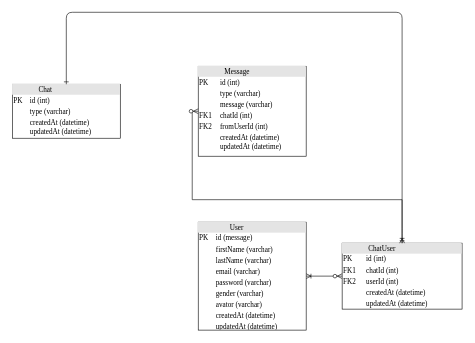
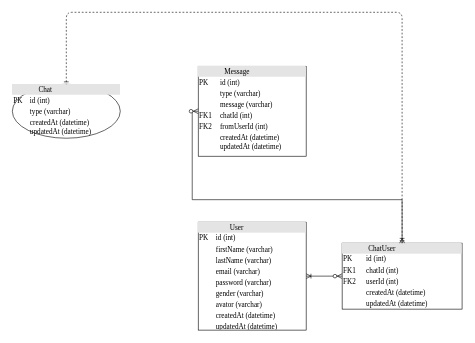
(291, 12) -> (291, 12)
(66, 111) -> (66, 111)
(237, 266) -> (237, 266)
